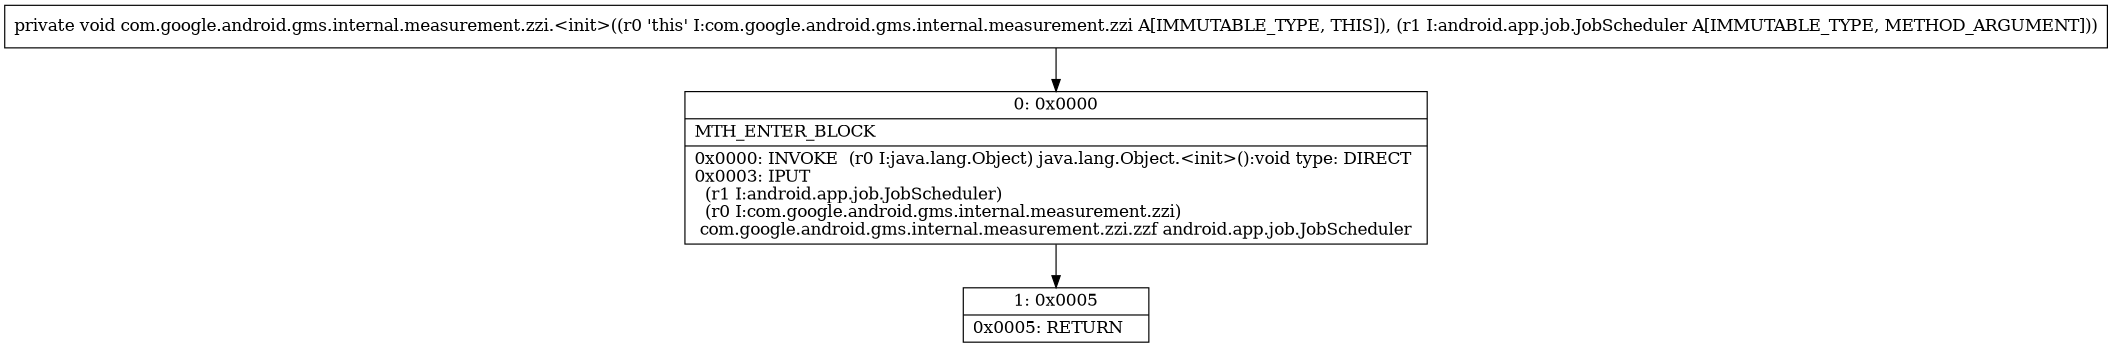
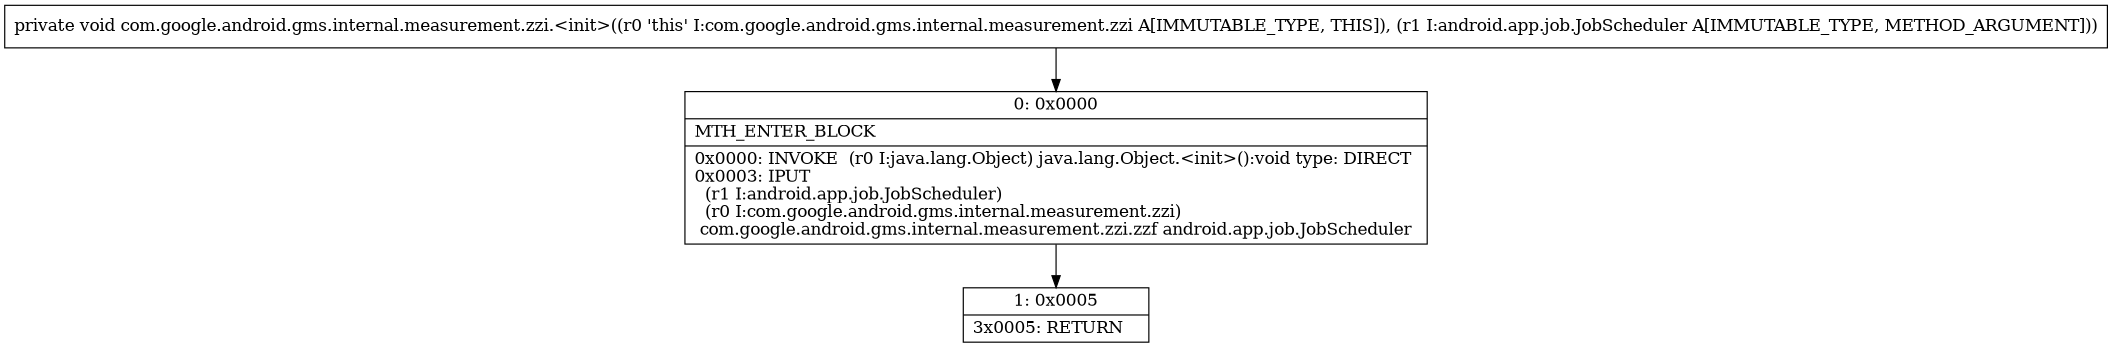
(1056, 328) -> (1056, 328)
